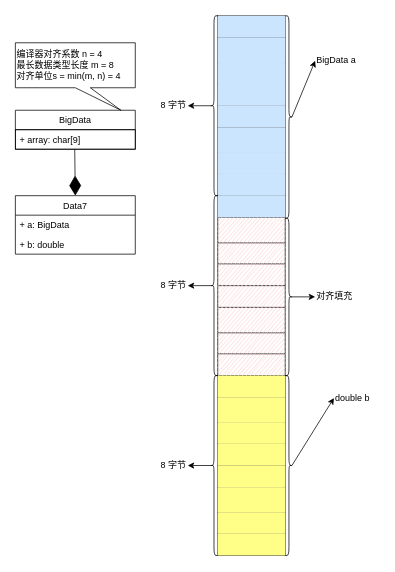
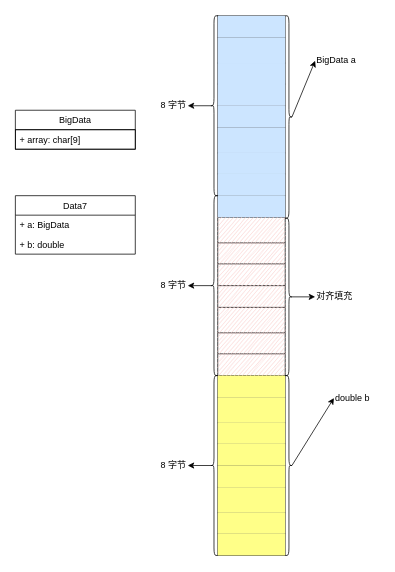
(75, 76) -> none
(75, 154) -> none
